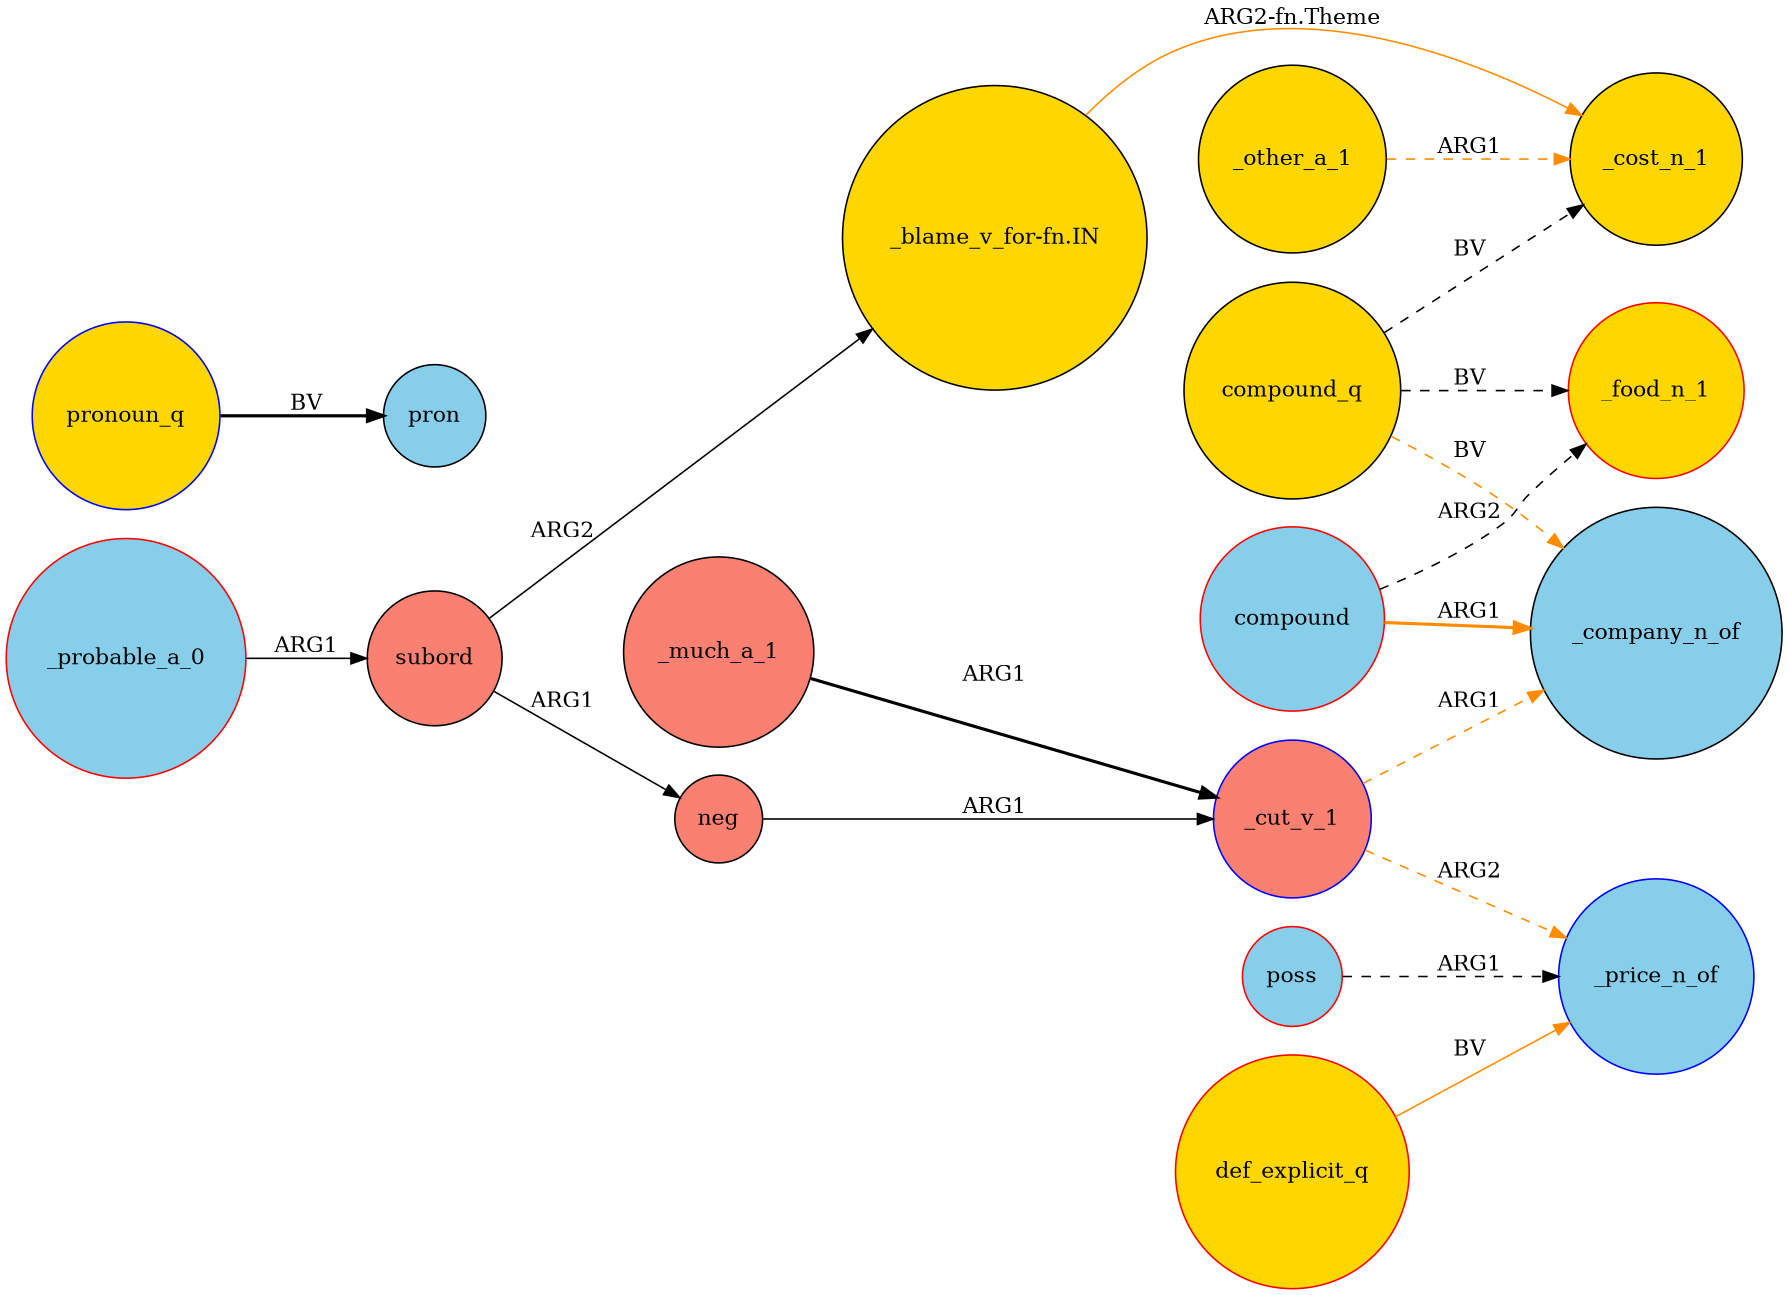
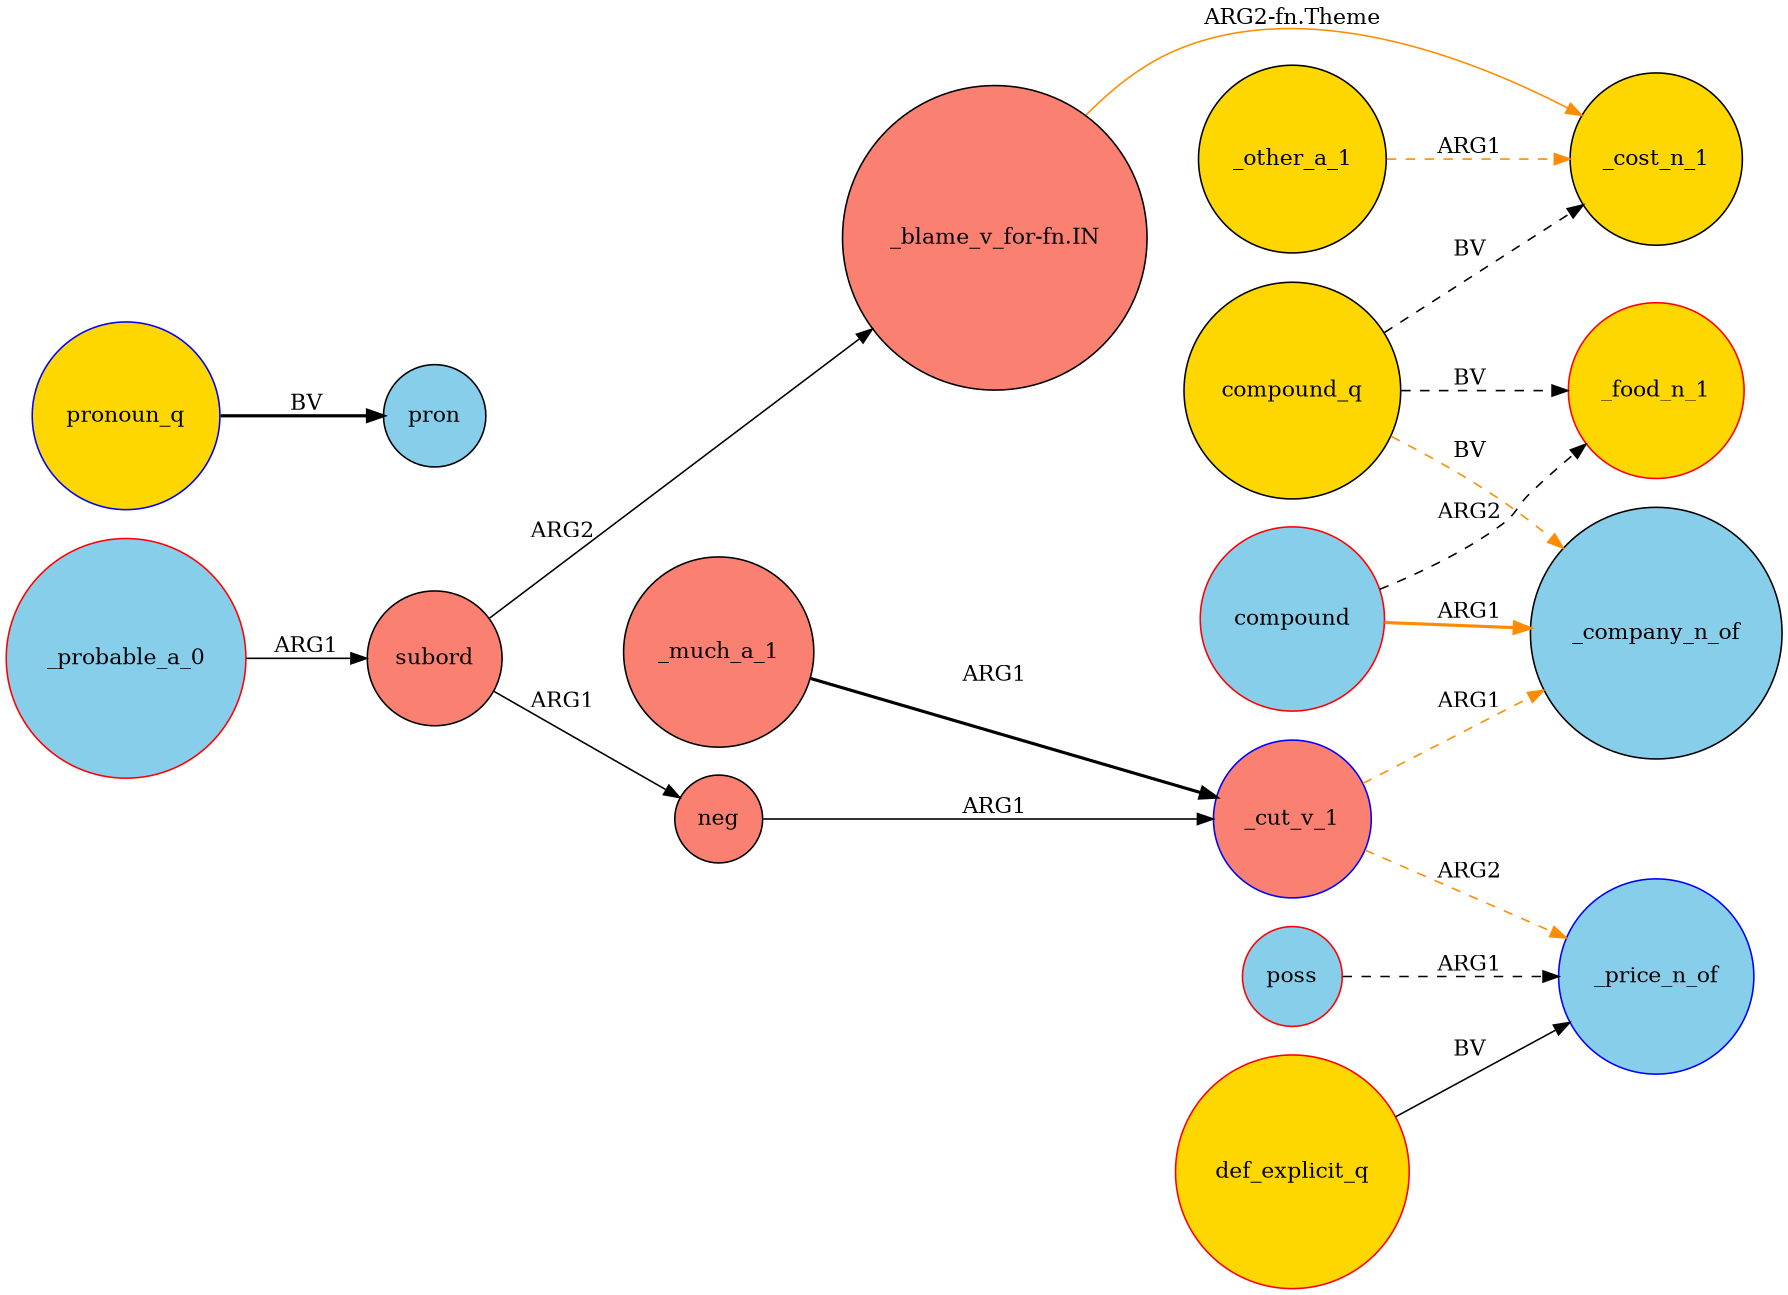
(995, 238) -> (995, 238)
(1475, 1074) -> (1475, 1074)
